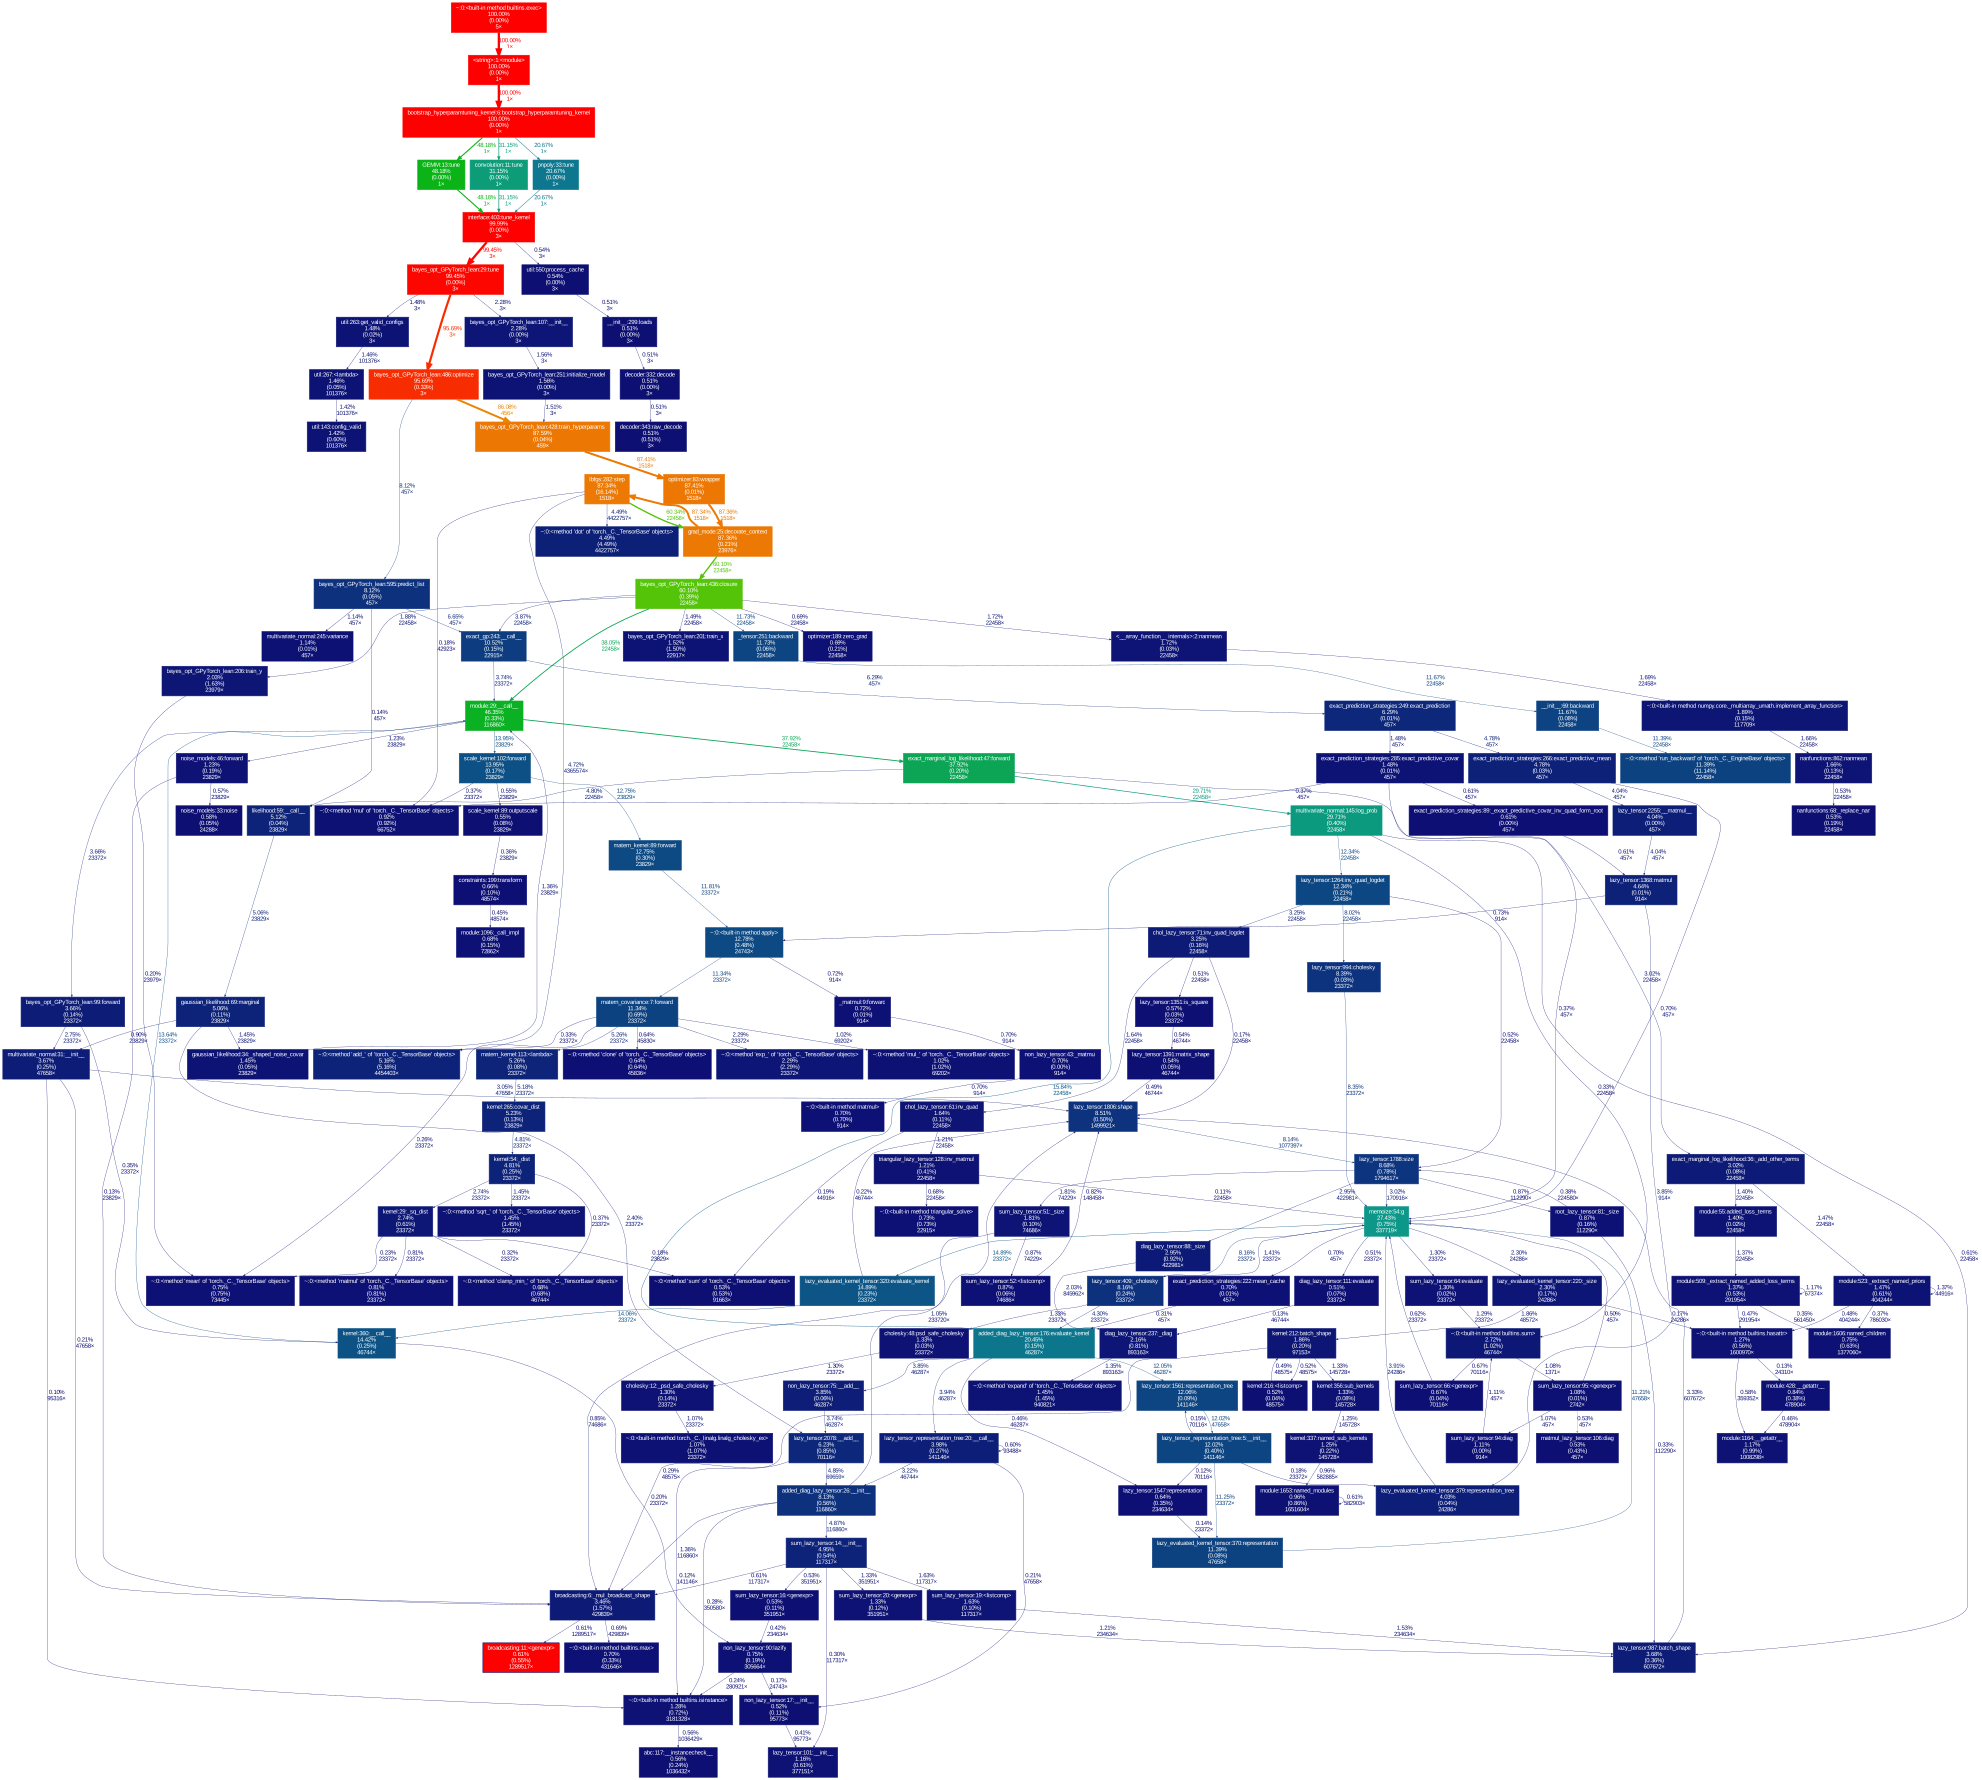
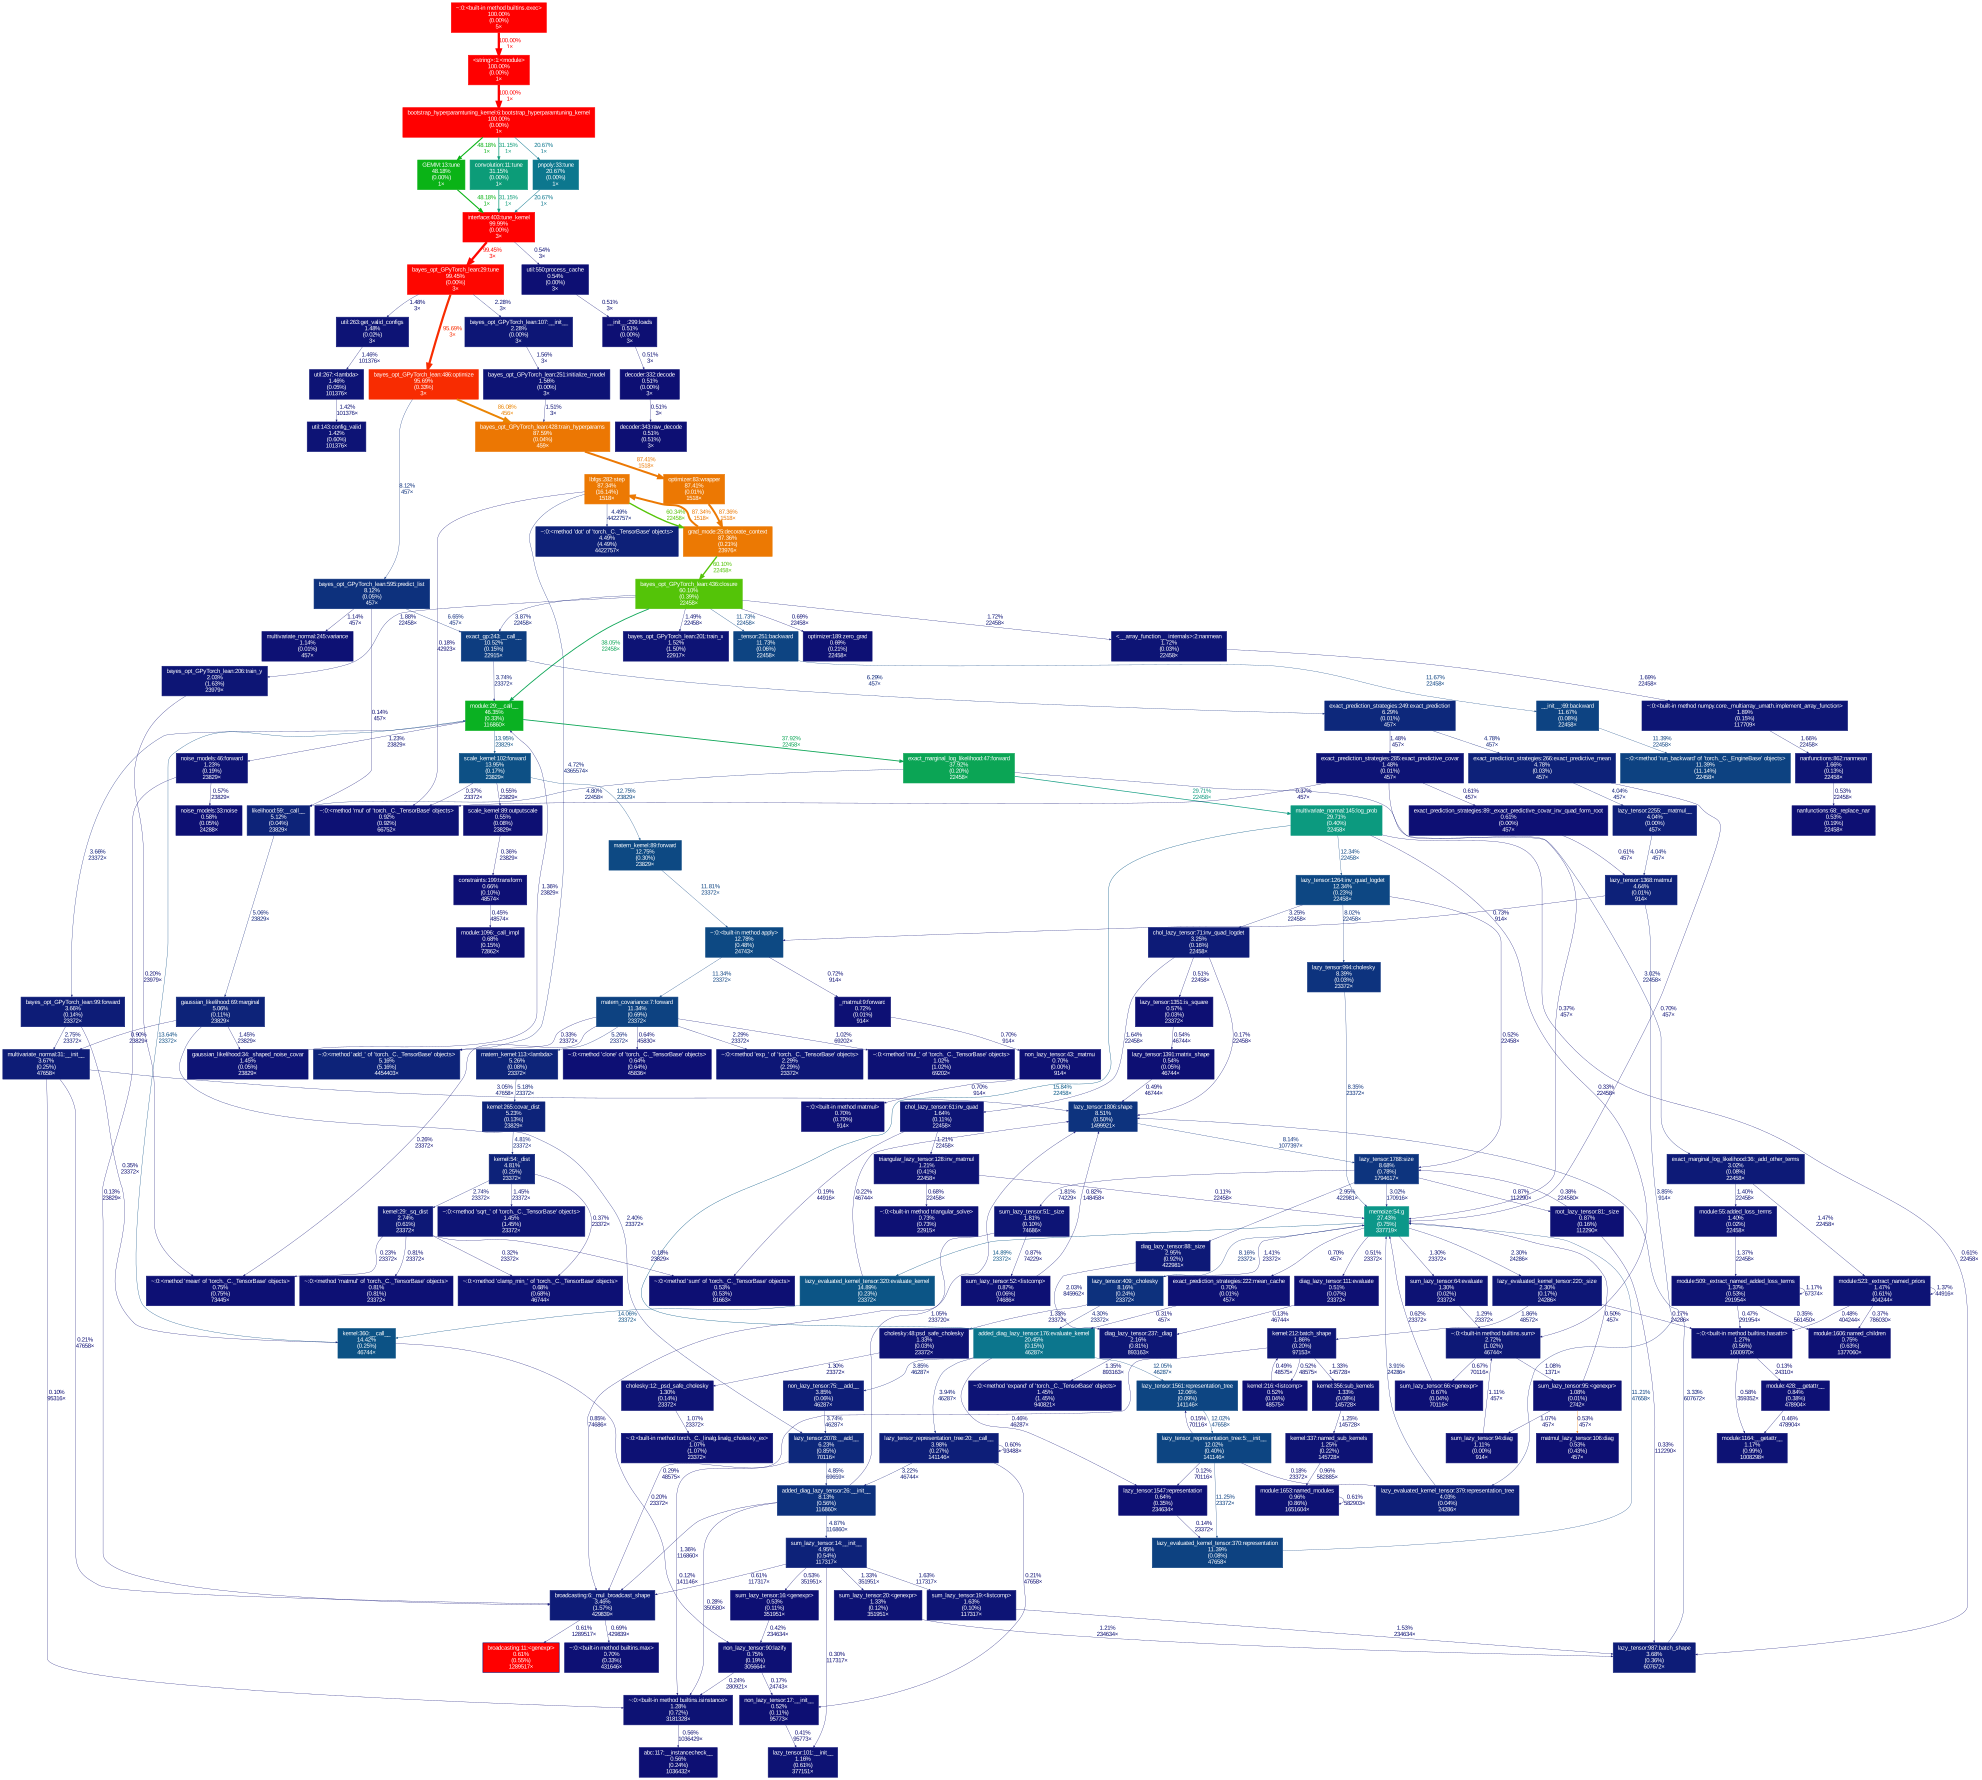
(1343, 890) -> (1343, 890)
